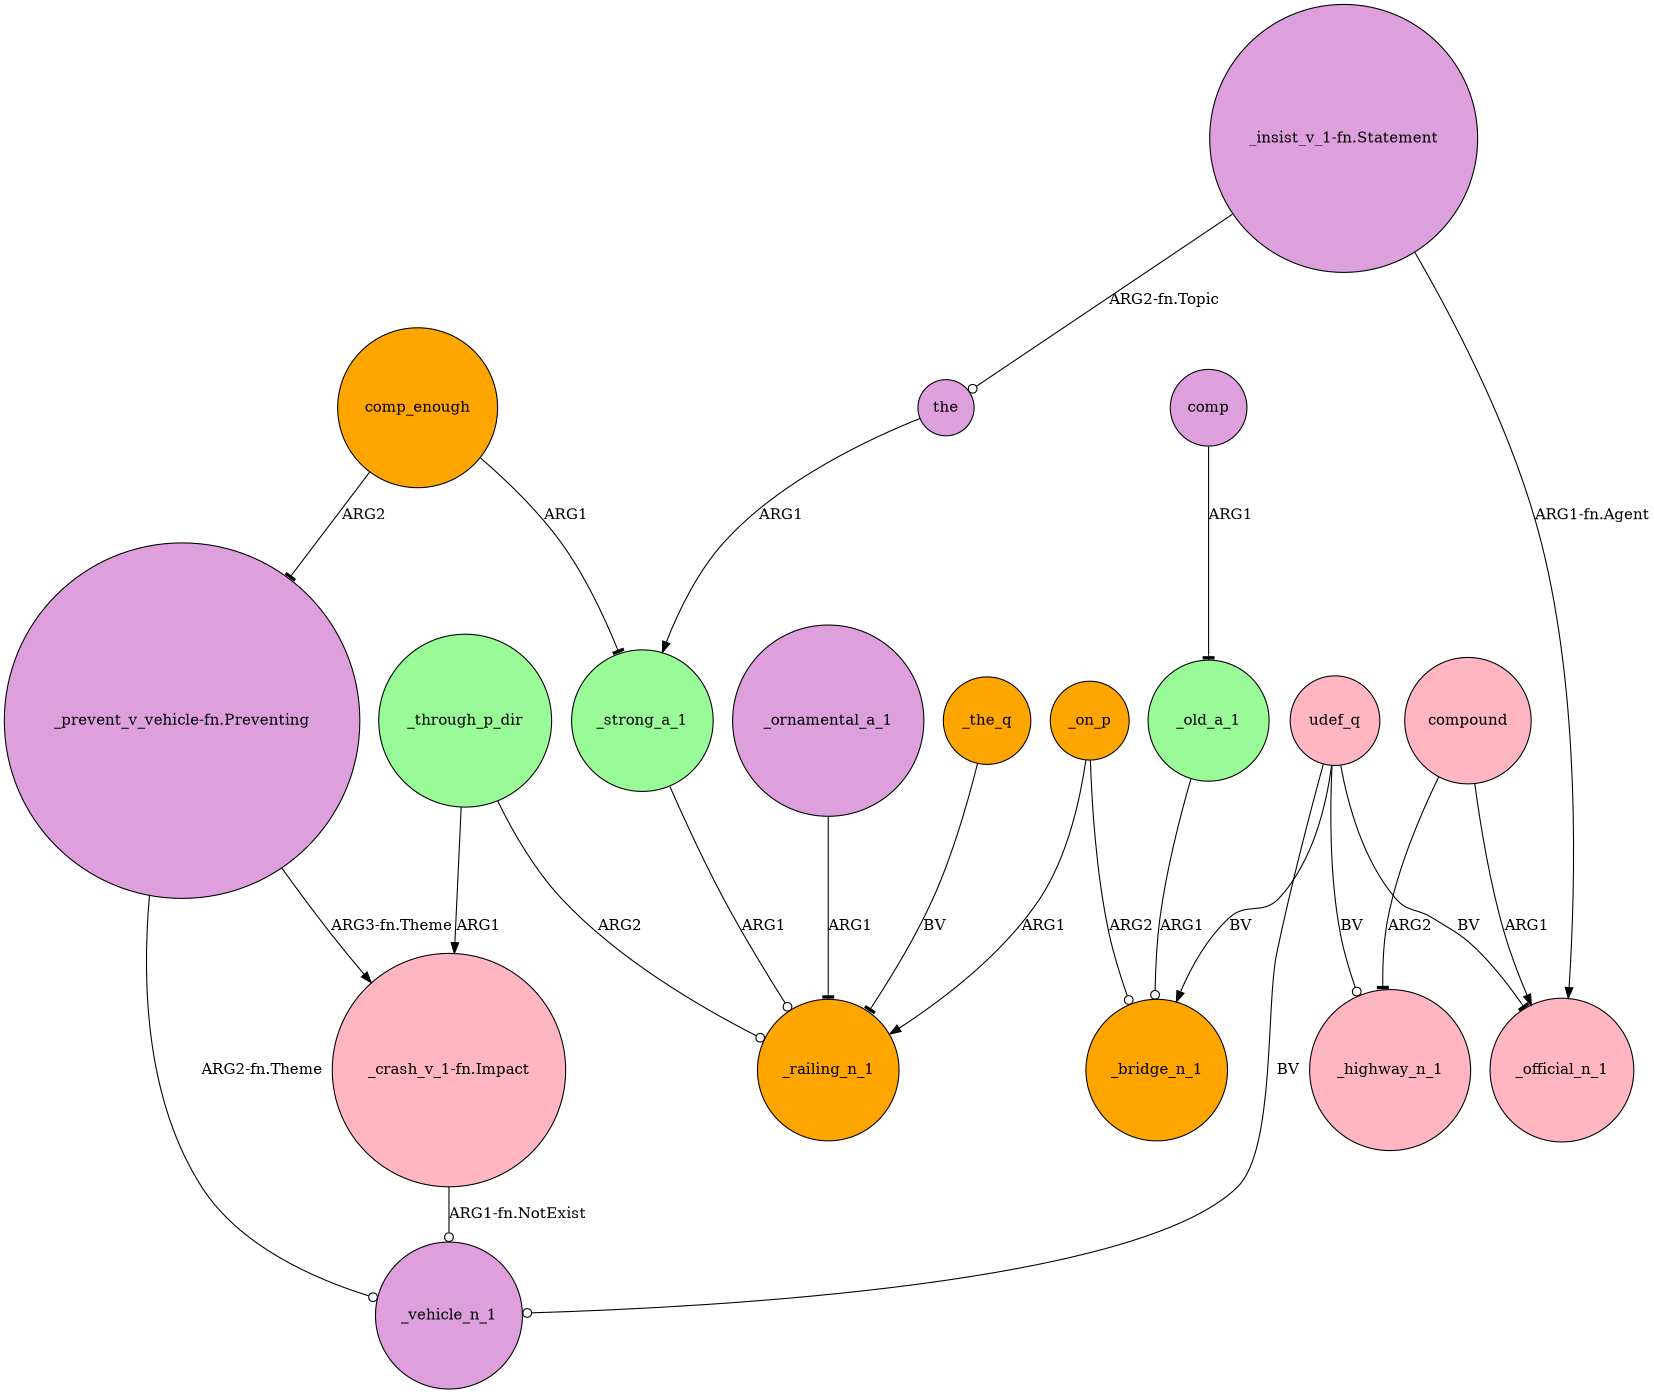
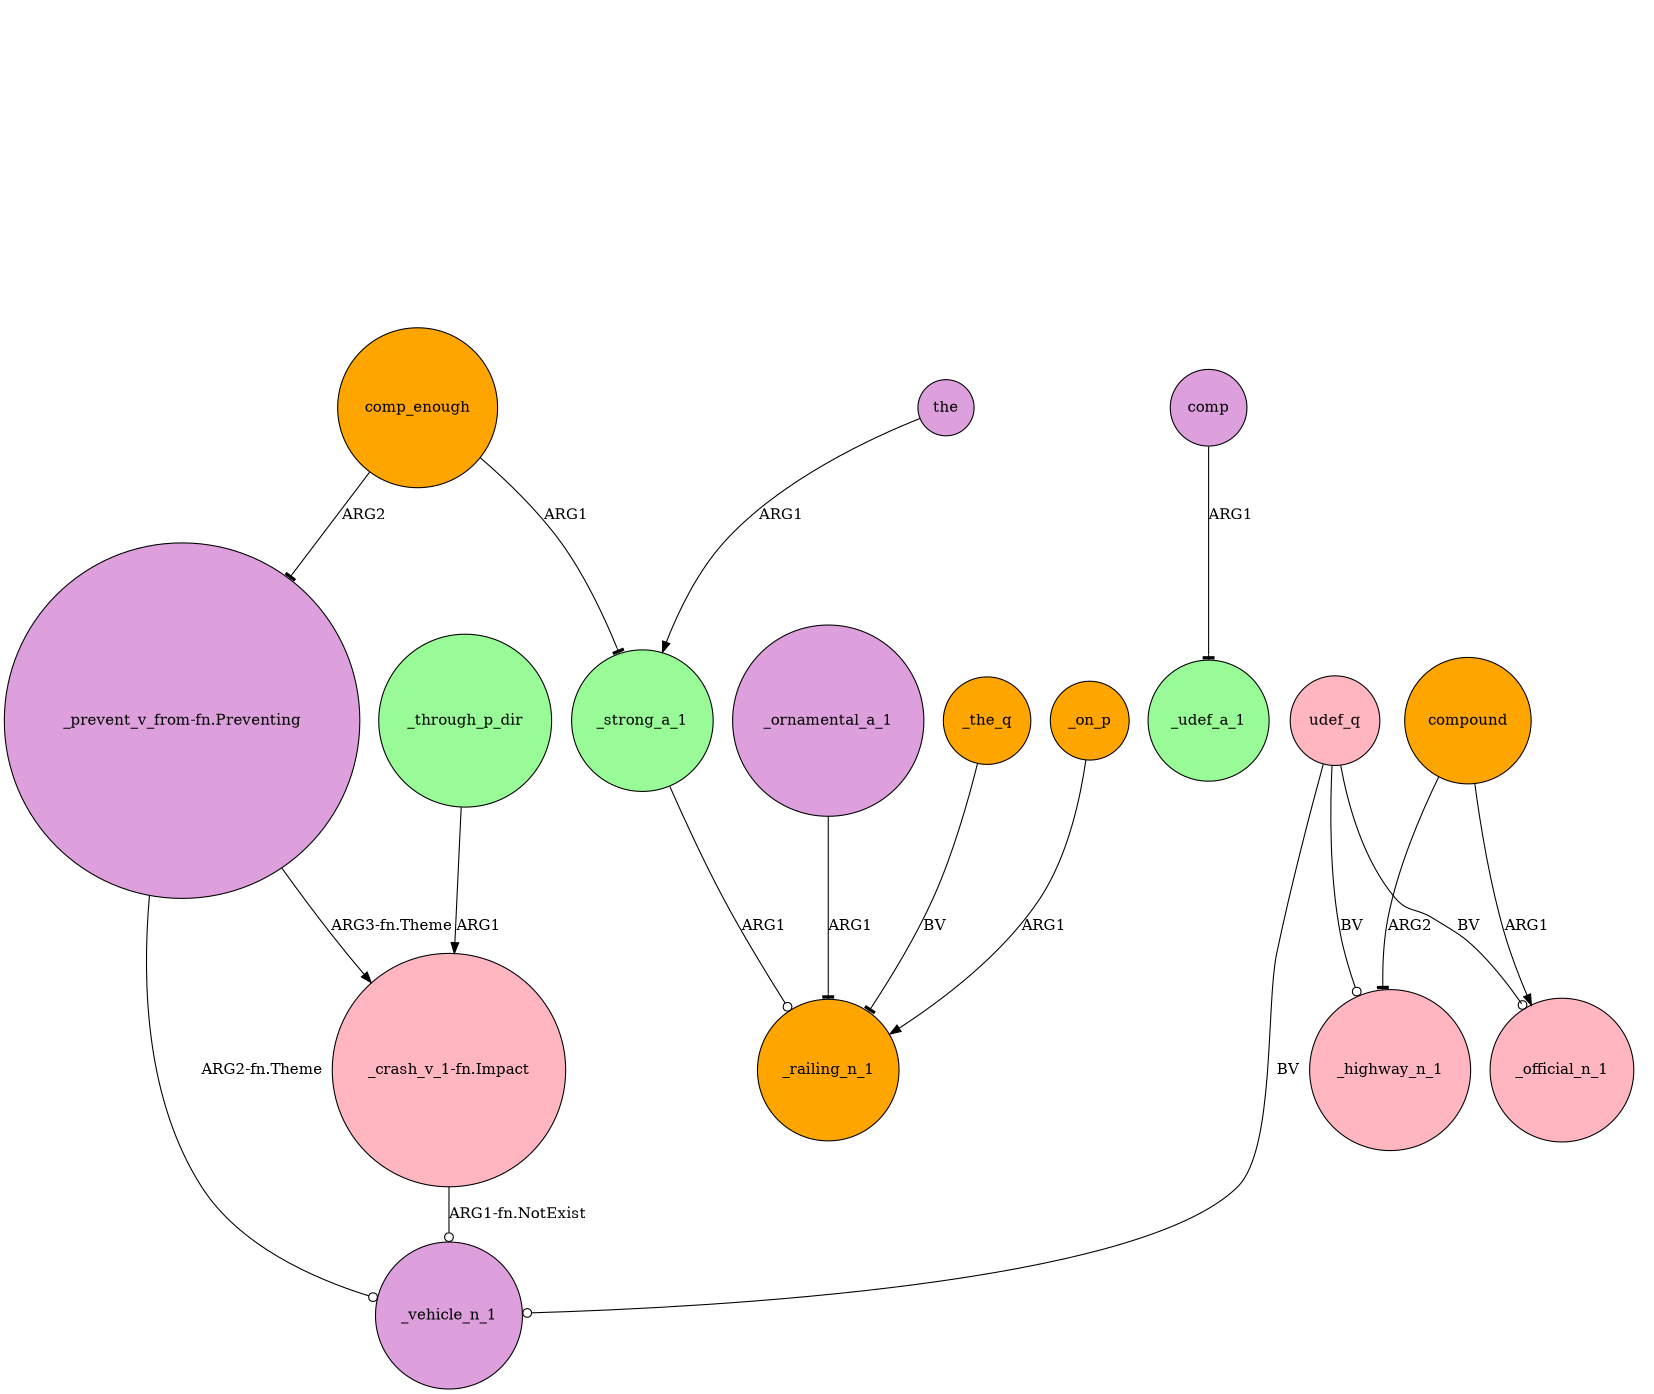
(1344, 138) -> none
(182, 721) -> (182, 721)
(1209, 721) -> (1209, 721)
(1468, 721) -> (1468, 721)
(1404, 906) -> (1404, 906)
(606, 940) -> none
(1157, 1070) -> none
